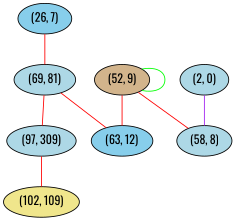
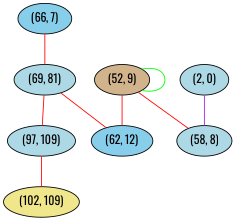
(45, 19) -> (45, 19)
(41, 141) -> (41, 141)
(122, 141) -> (122, 141)
